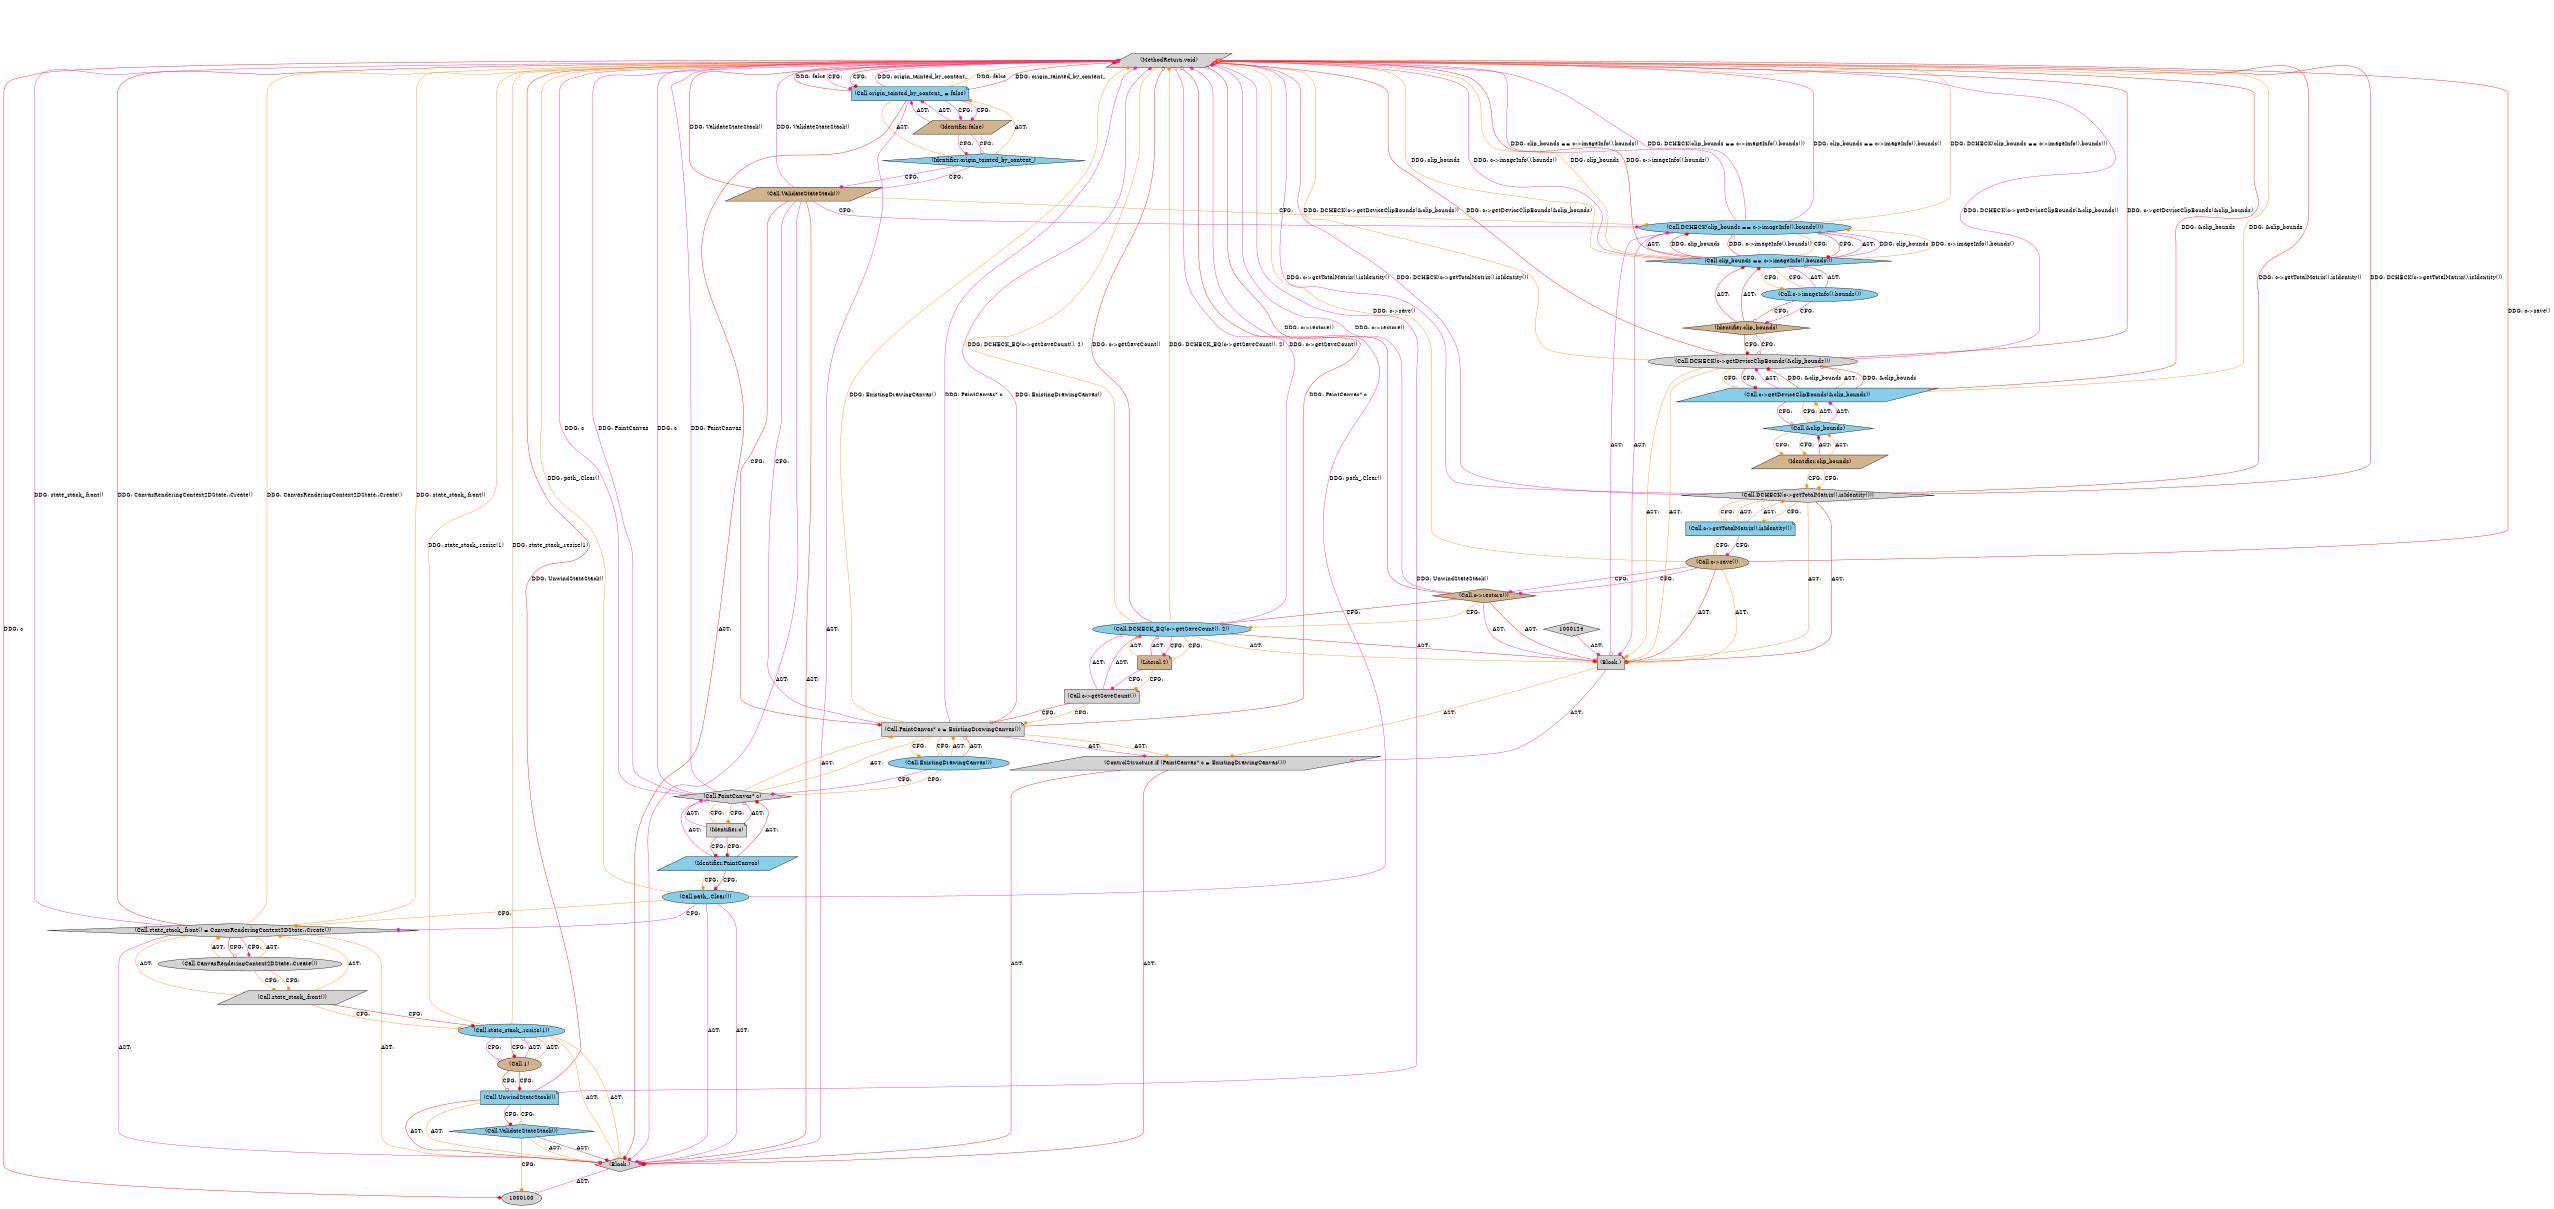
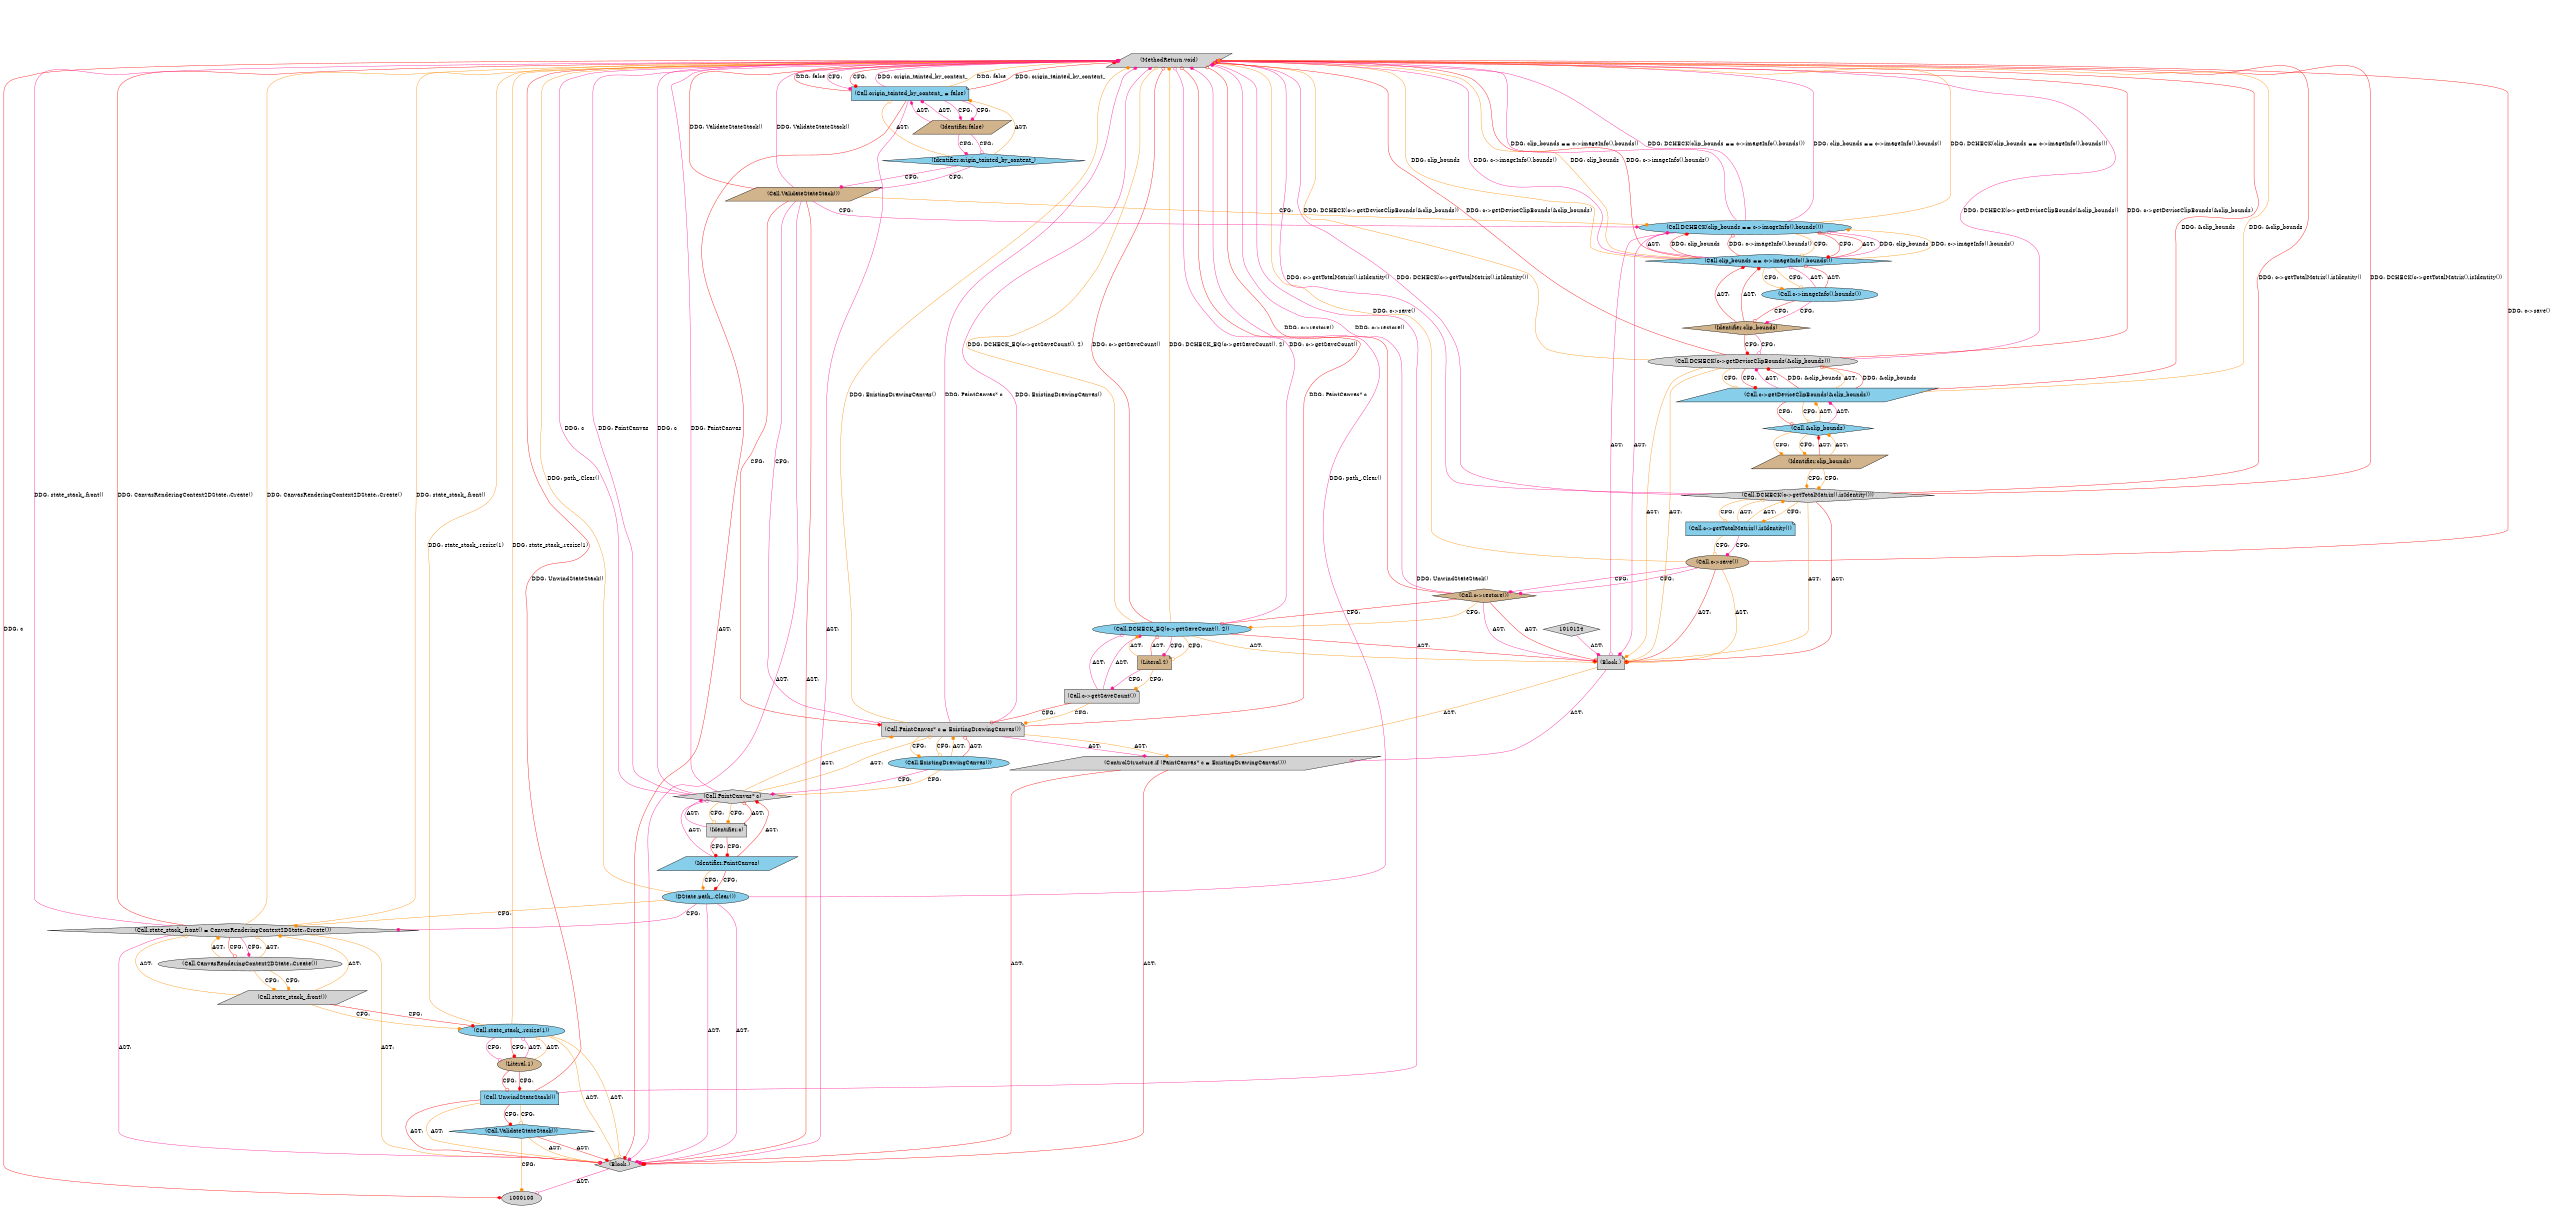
(1572, 629) -> (1572, 629)
(706, 897) -> (706, 897)
(519, 1064) -> (519, 1064)
